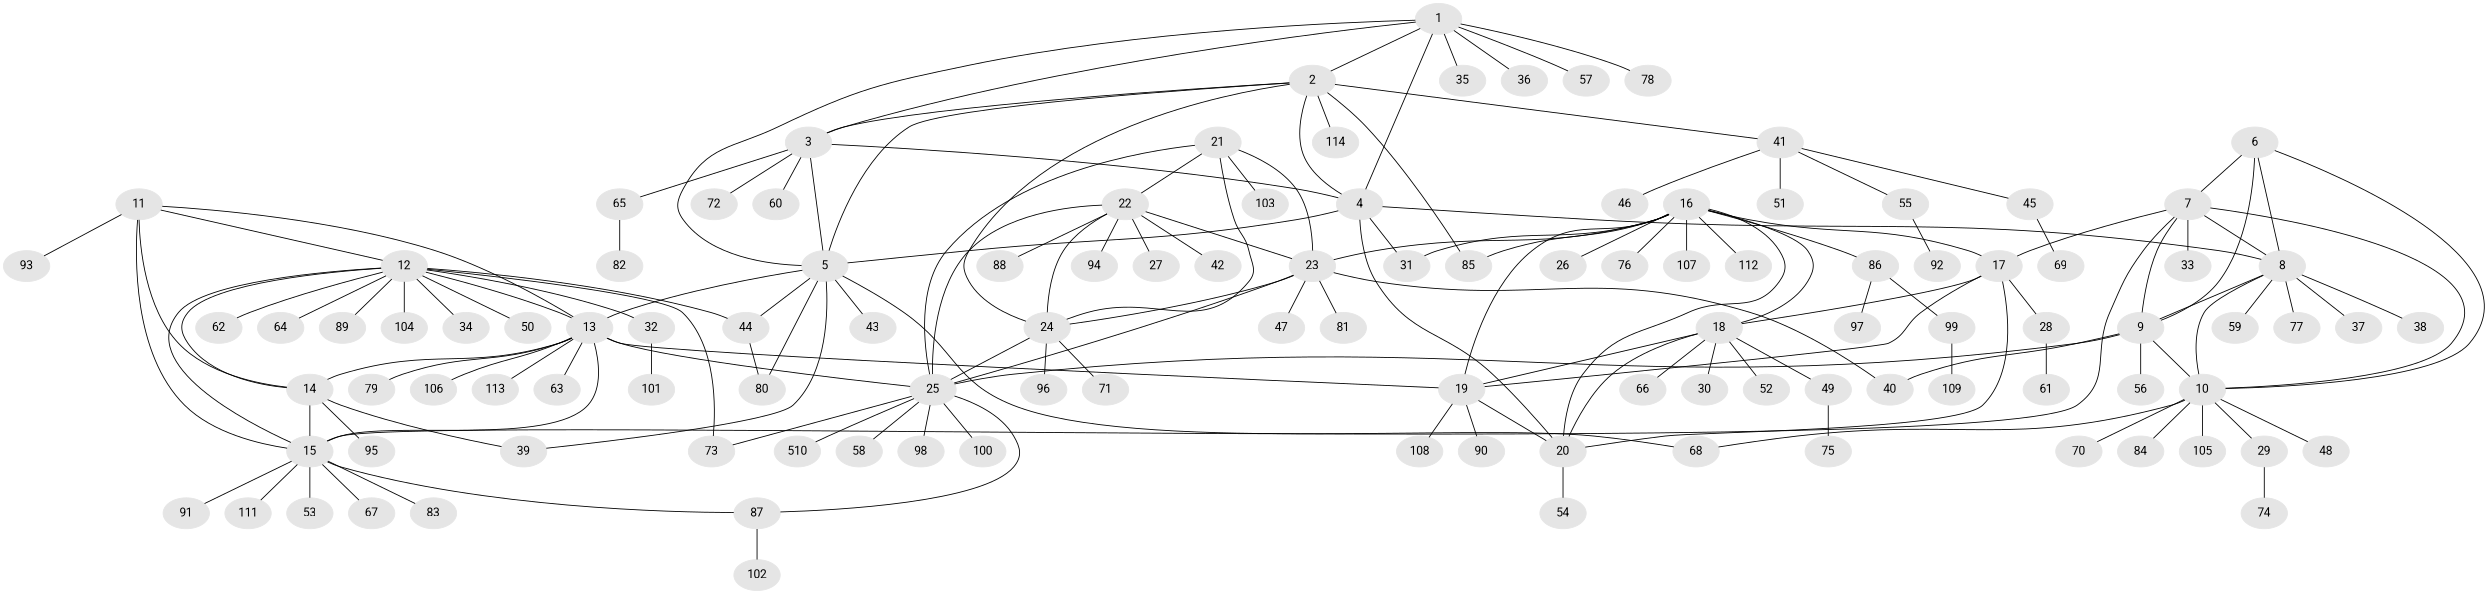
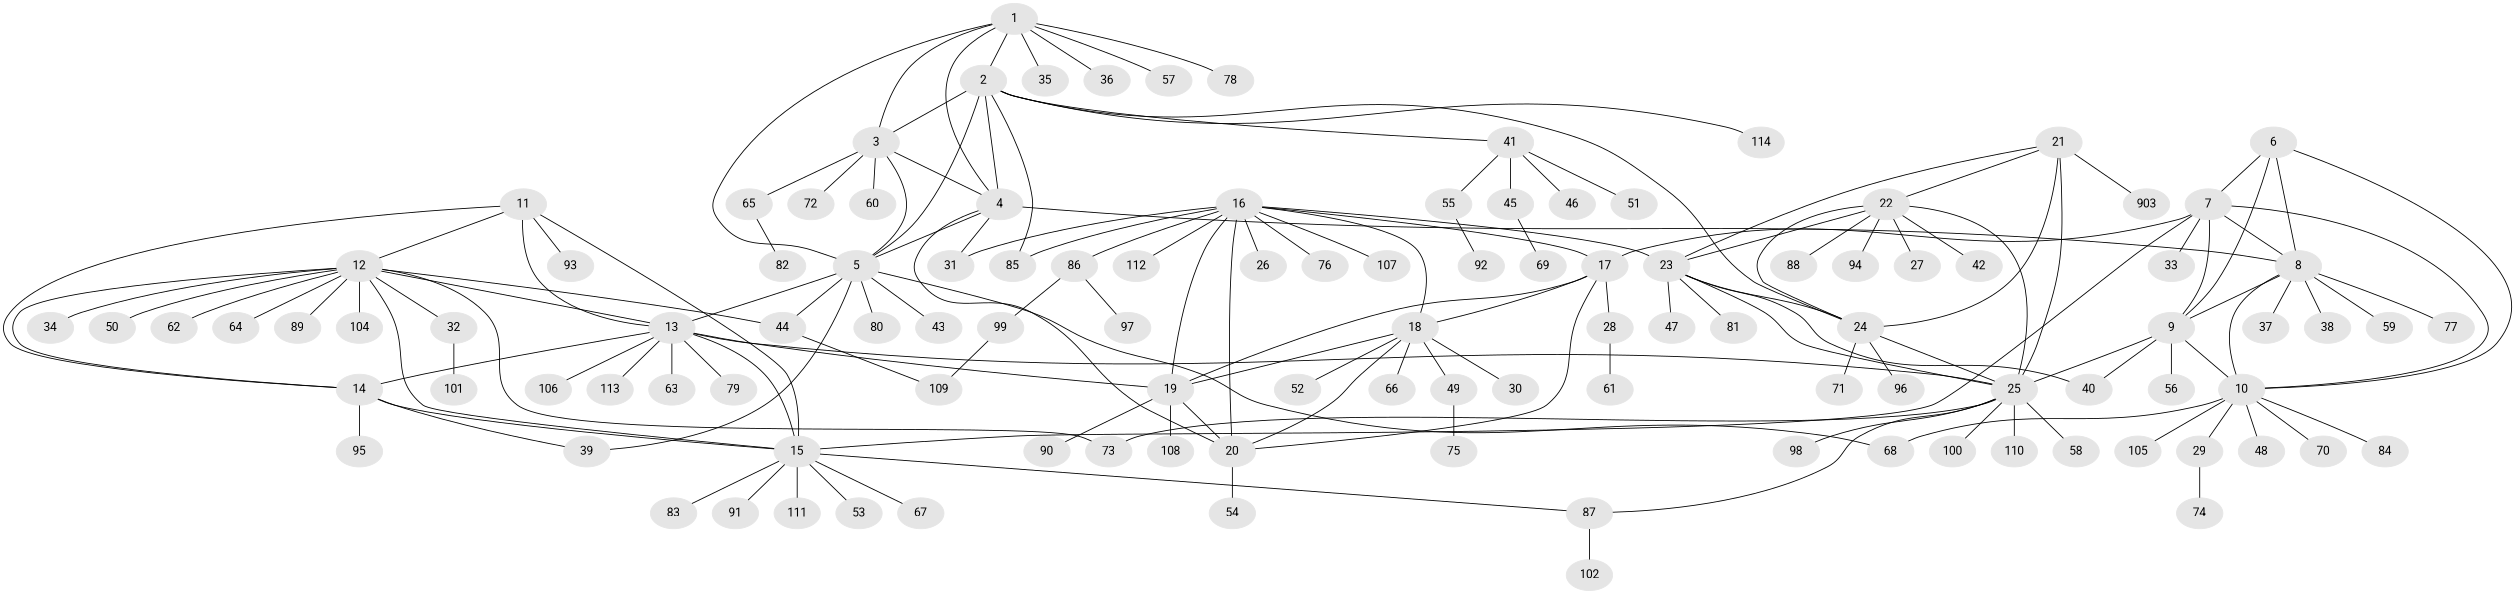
(1265, 204) -> (2147, 204)
(754, 360) -> (878, 366)
(797, 451) -> (2014, 451)
